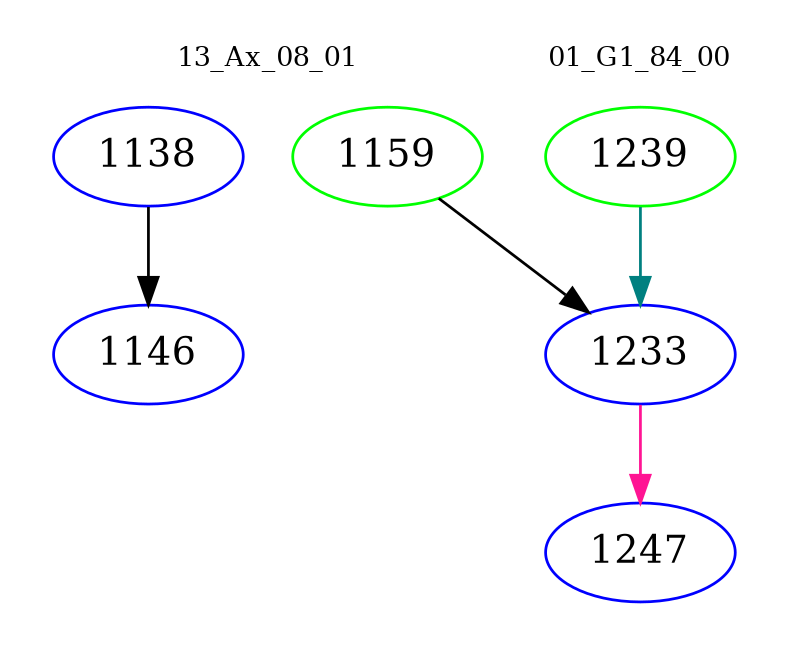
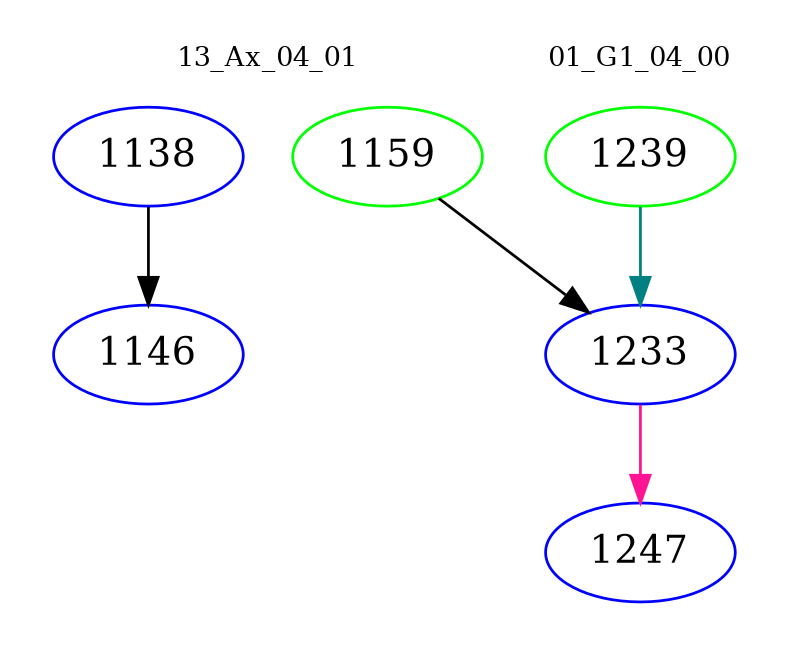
(268, 59) -> (268, 59)
(640, 59) -> (640, 59)
